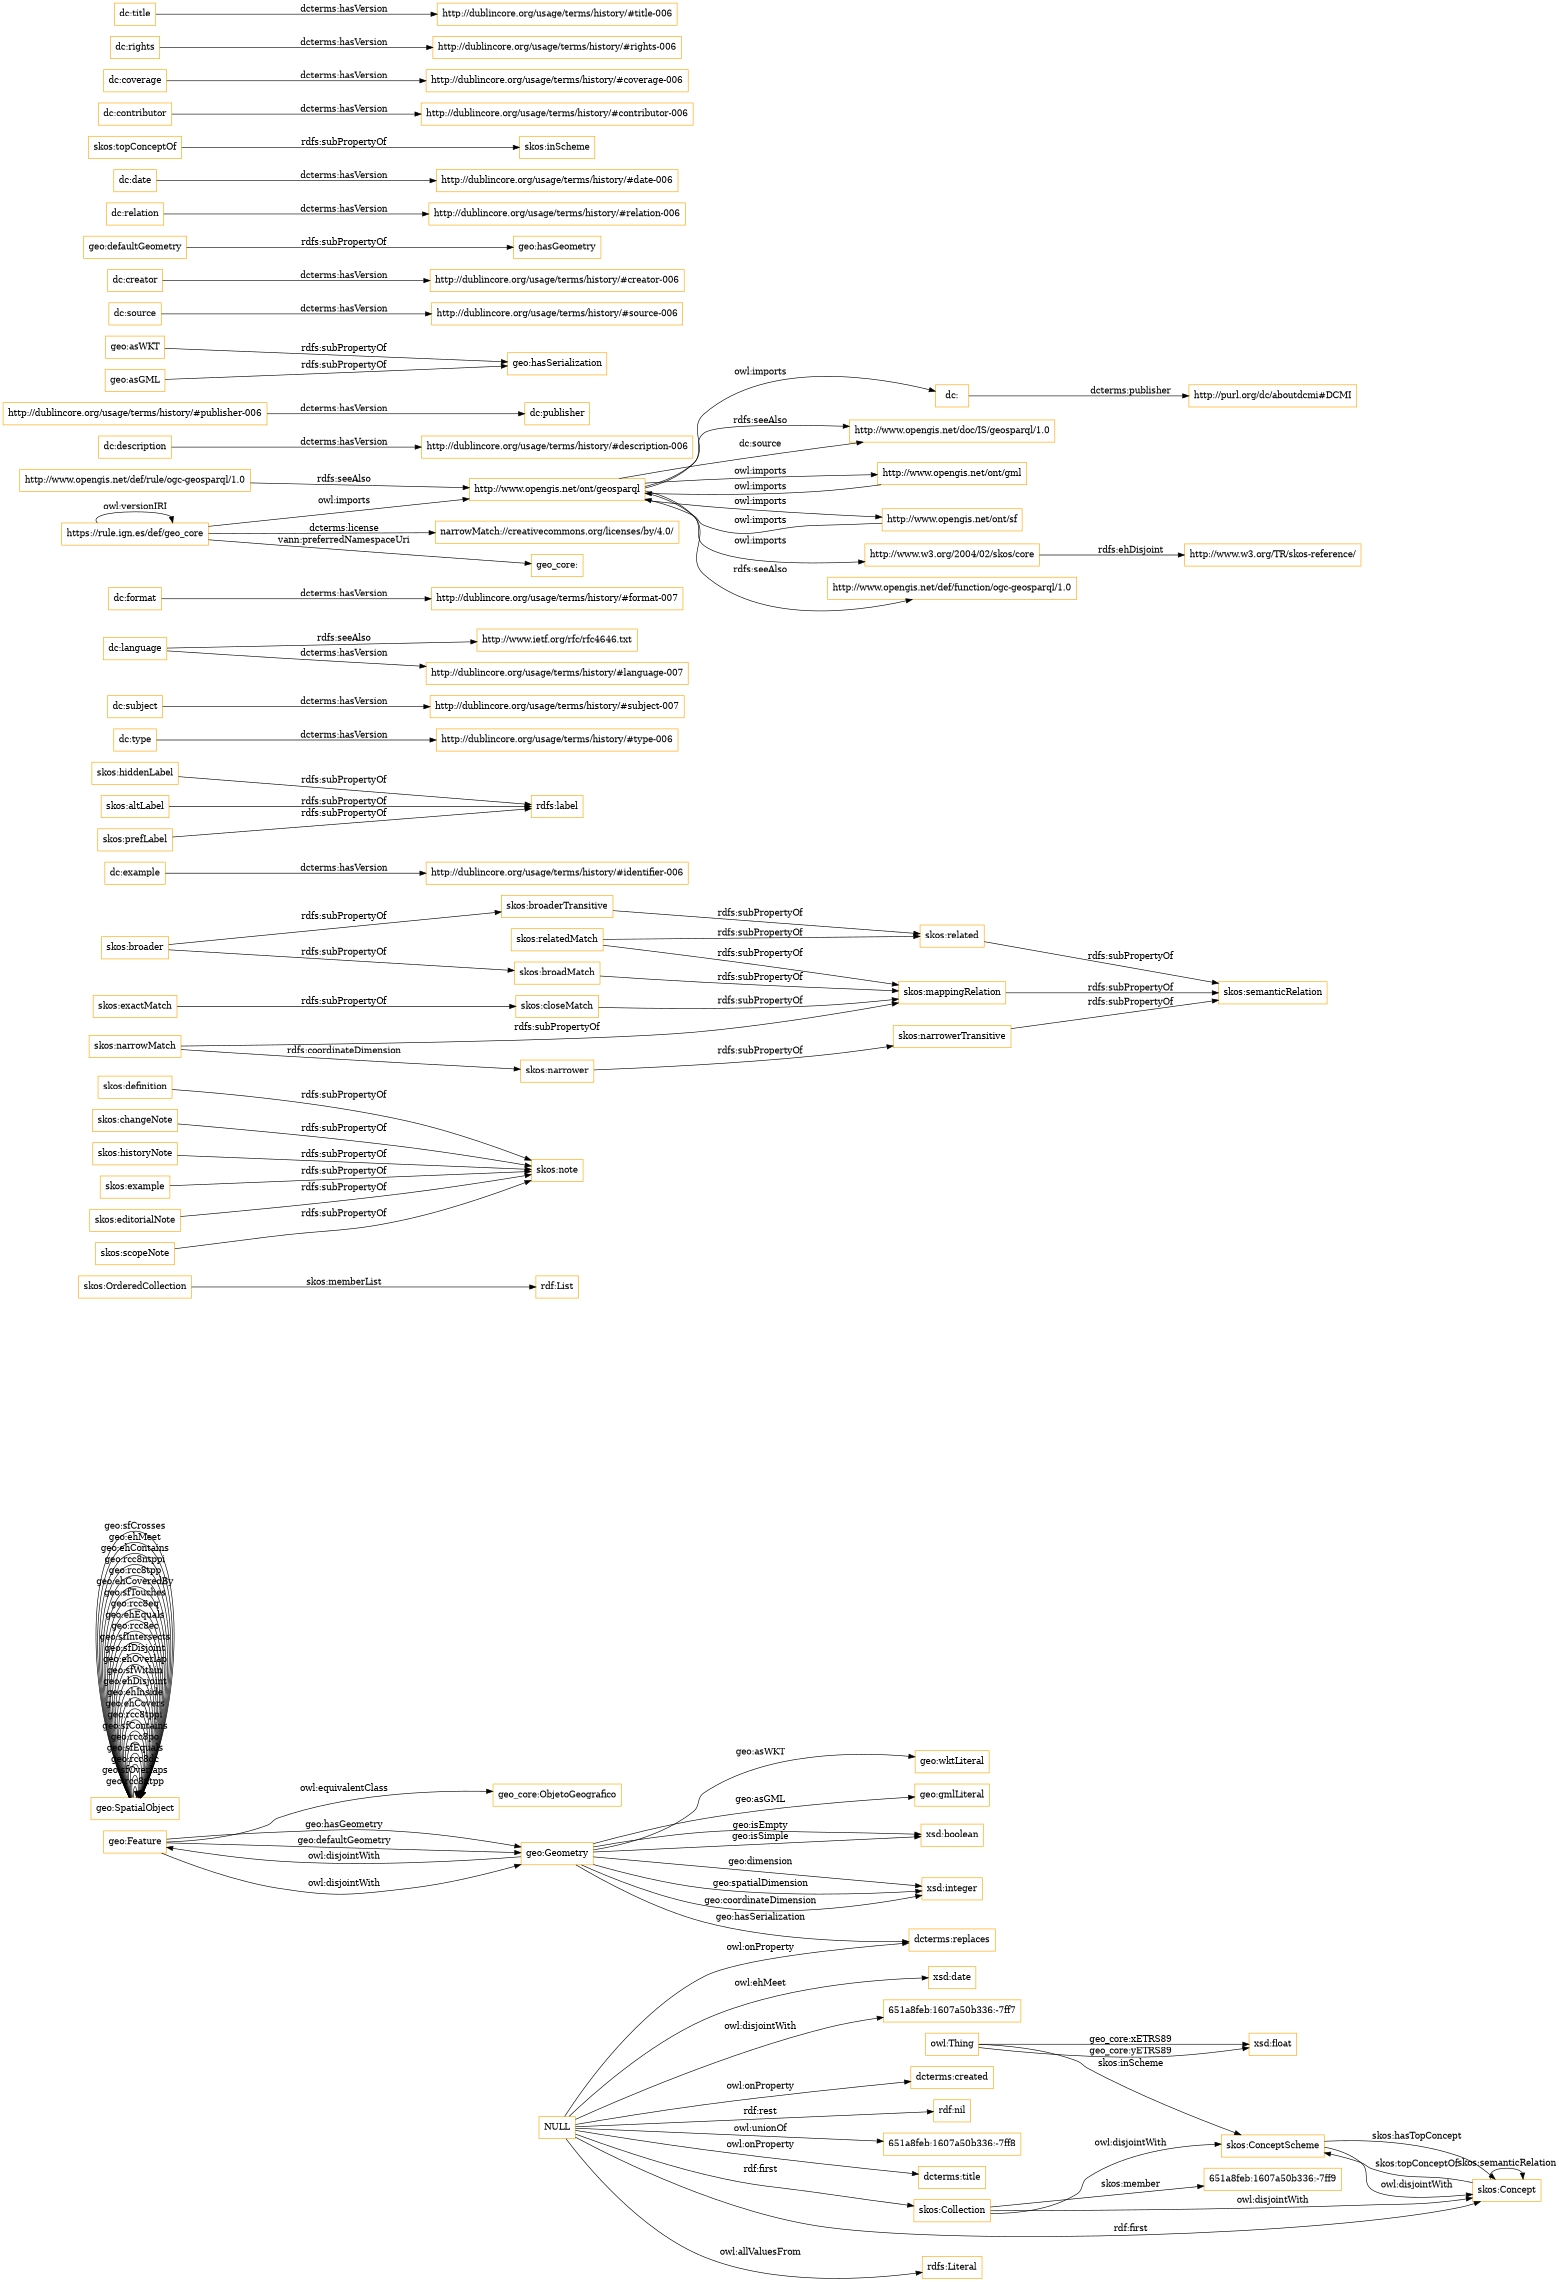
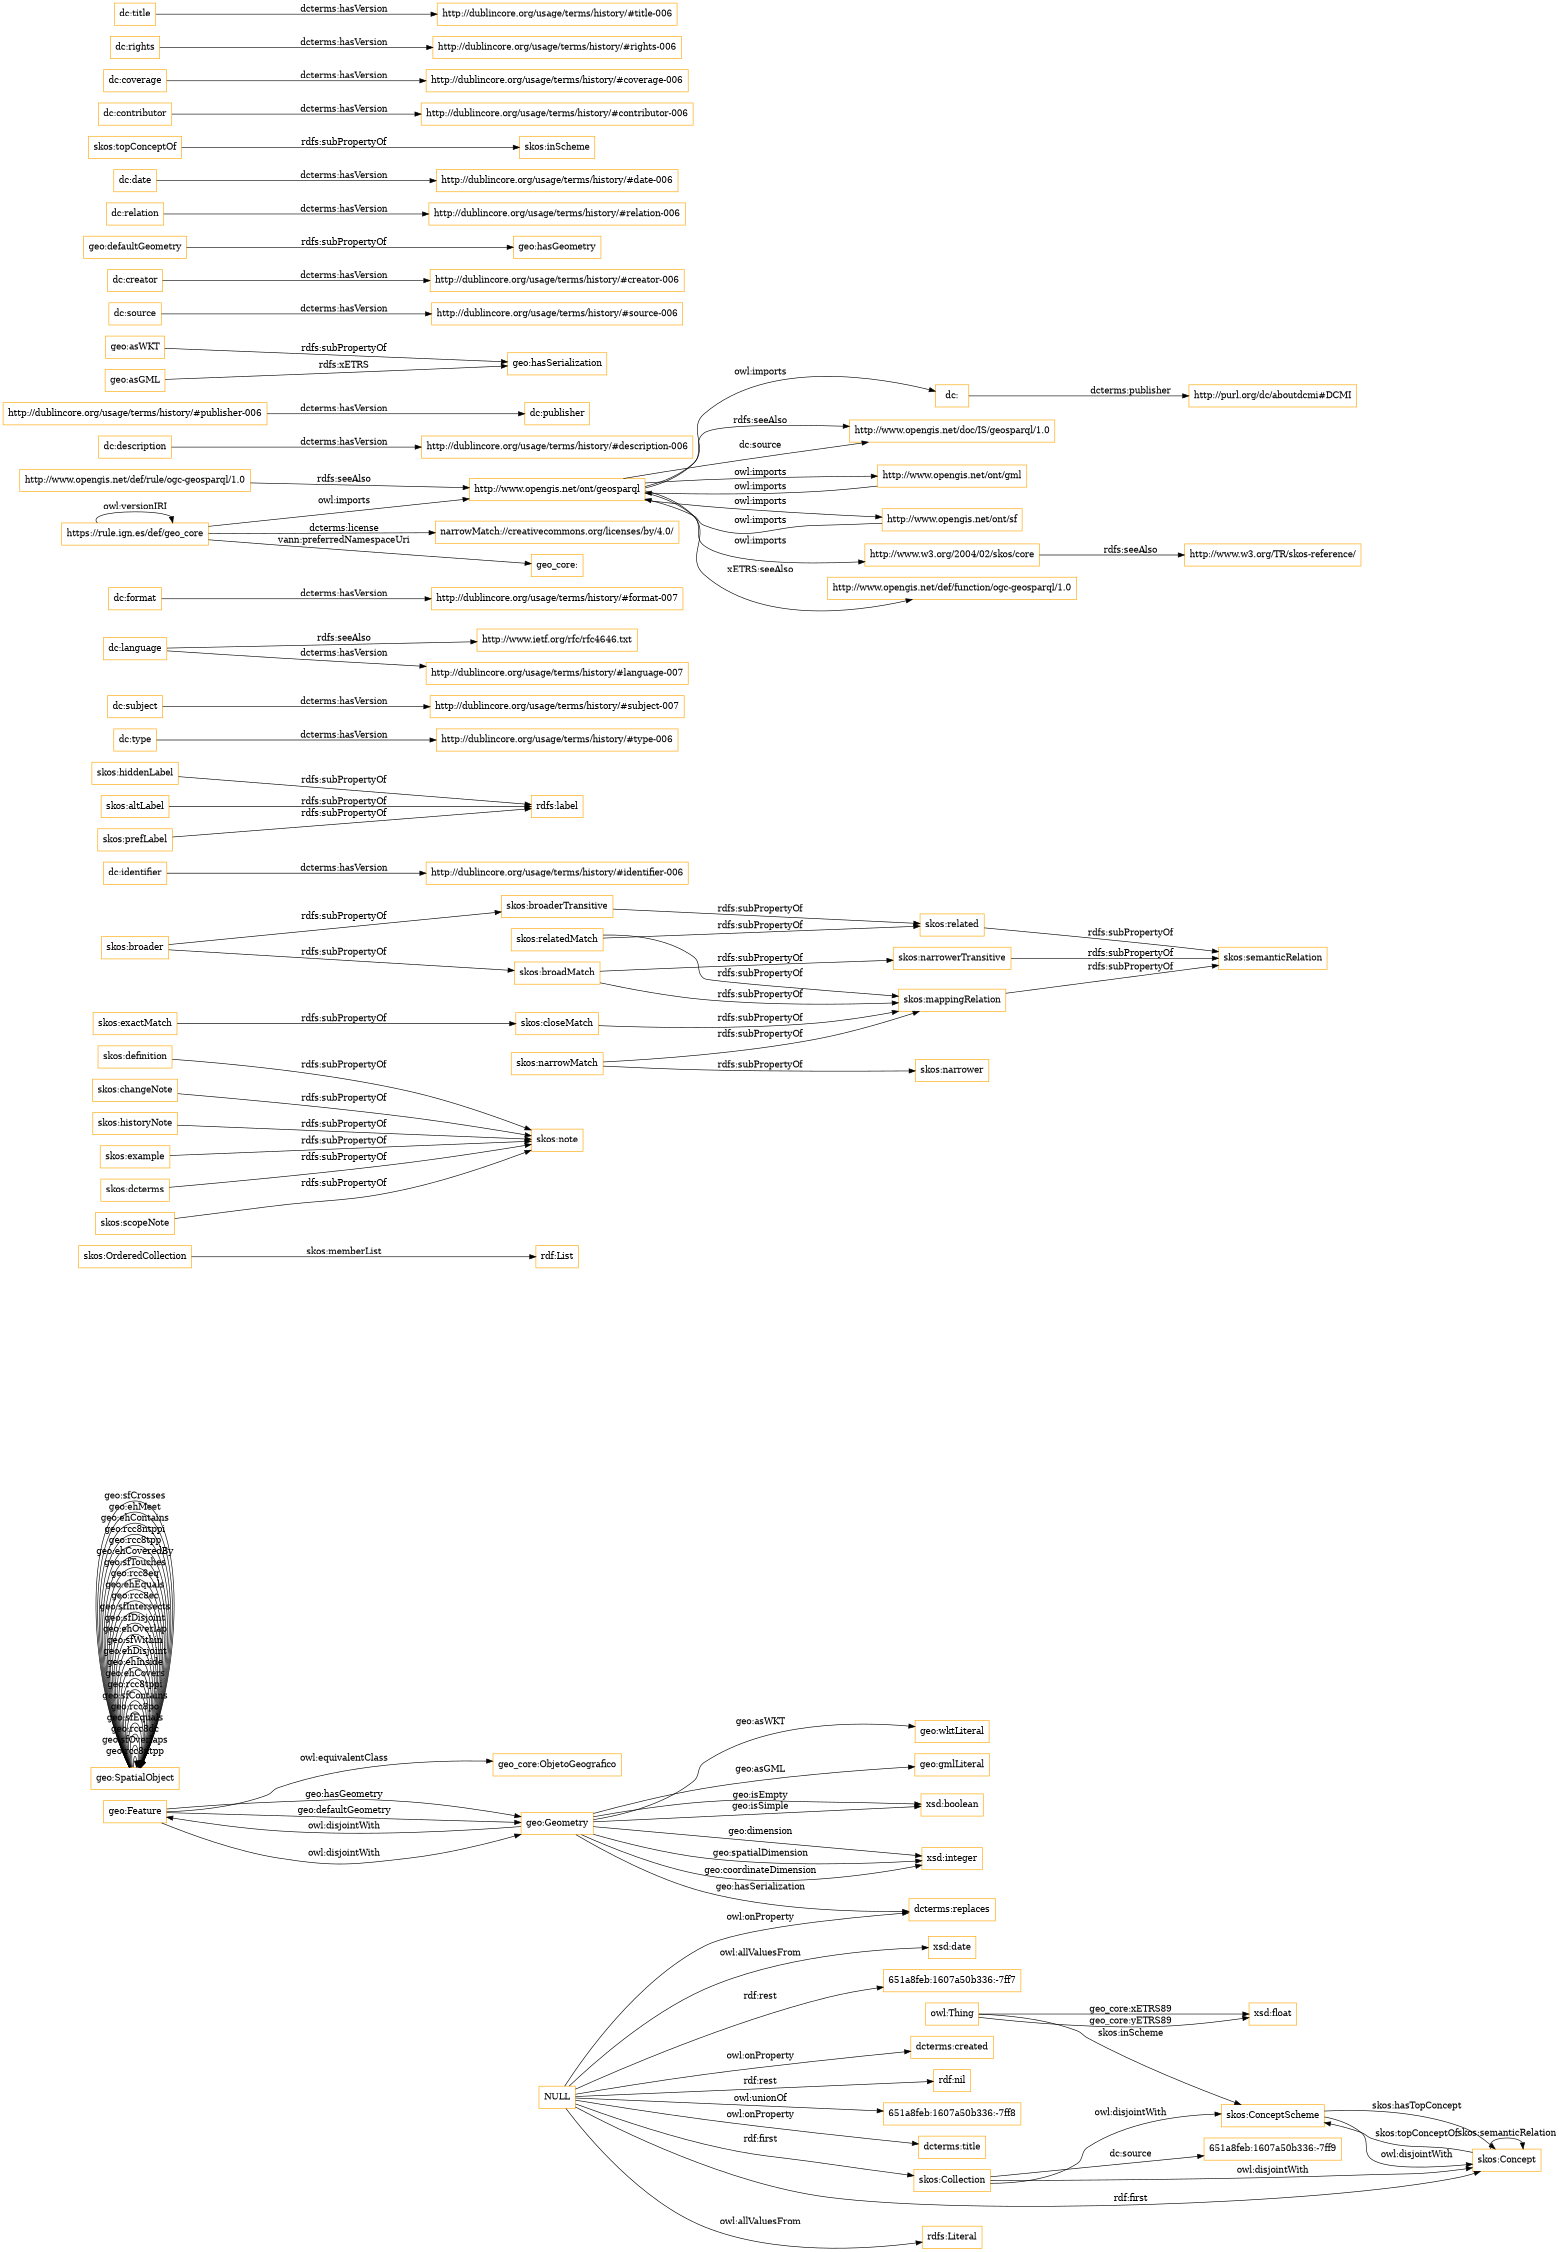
(344, 365) -> (344, 365)
(1131, 550) -> (1131, 550)
(760, 570) -> (760, 570)
(135, 873) -> (135, 873)
(344, 1051) -> (760, 1065)
(741, 1062) -> (743, 965)
(135, 1220) -> (135, 1190)
(760, 1984) -> (760, 1953)
(760, 2027) -> (760, 1996)
(1131, 2185) -> (1131, 2154)
